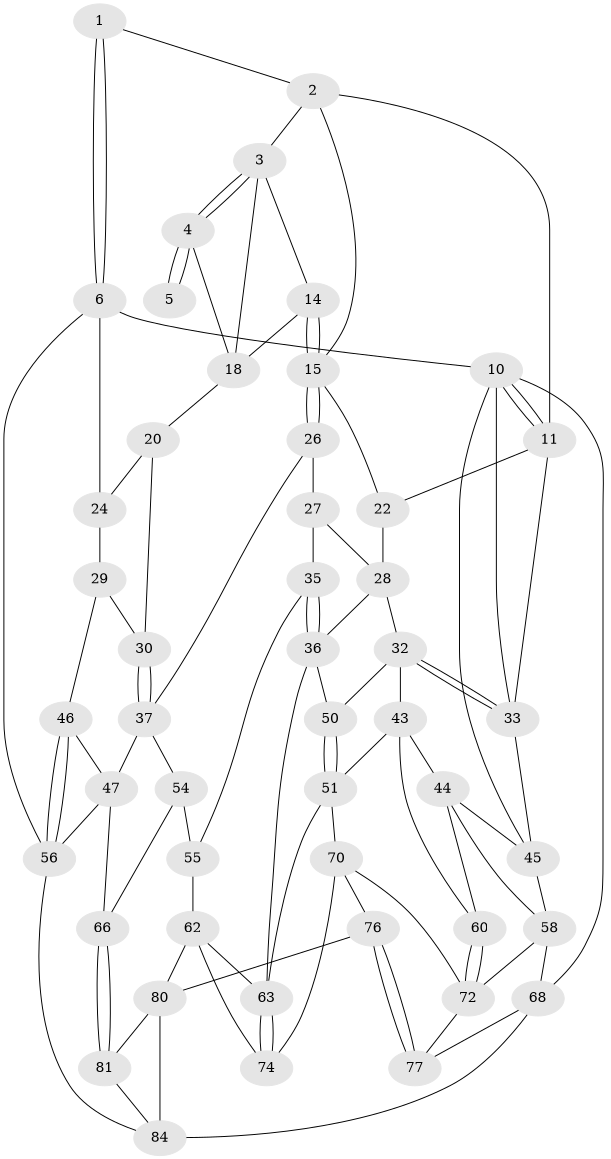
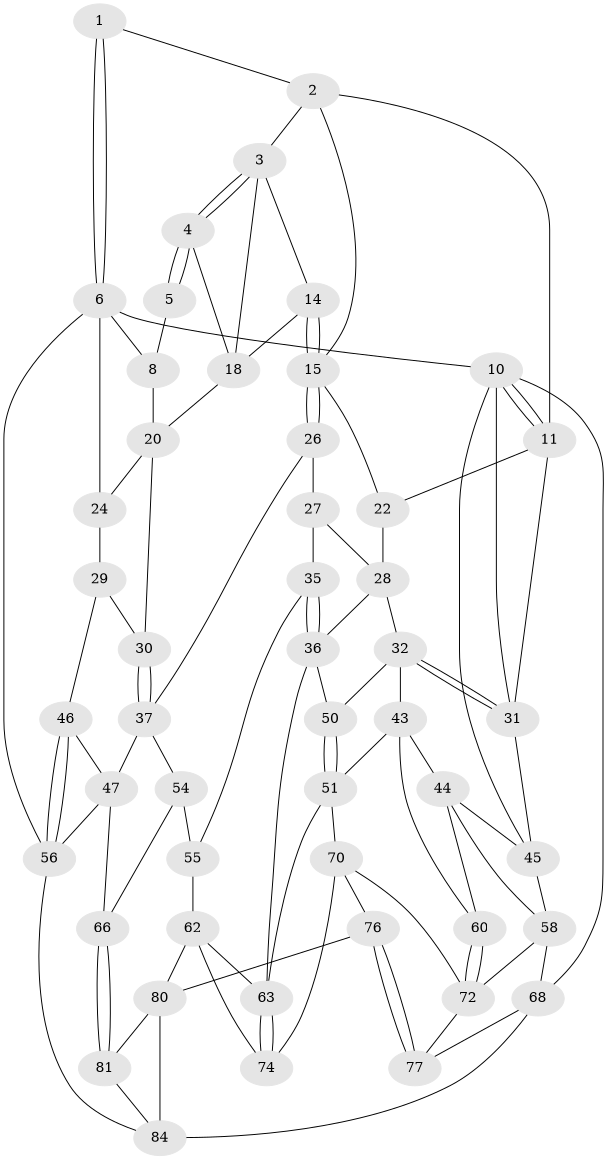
none -> (153, 370)
(513, 719) -> (513, 719)
